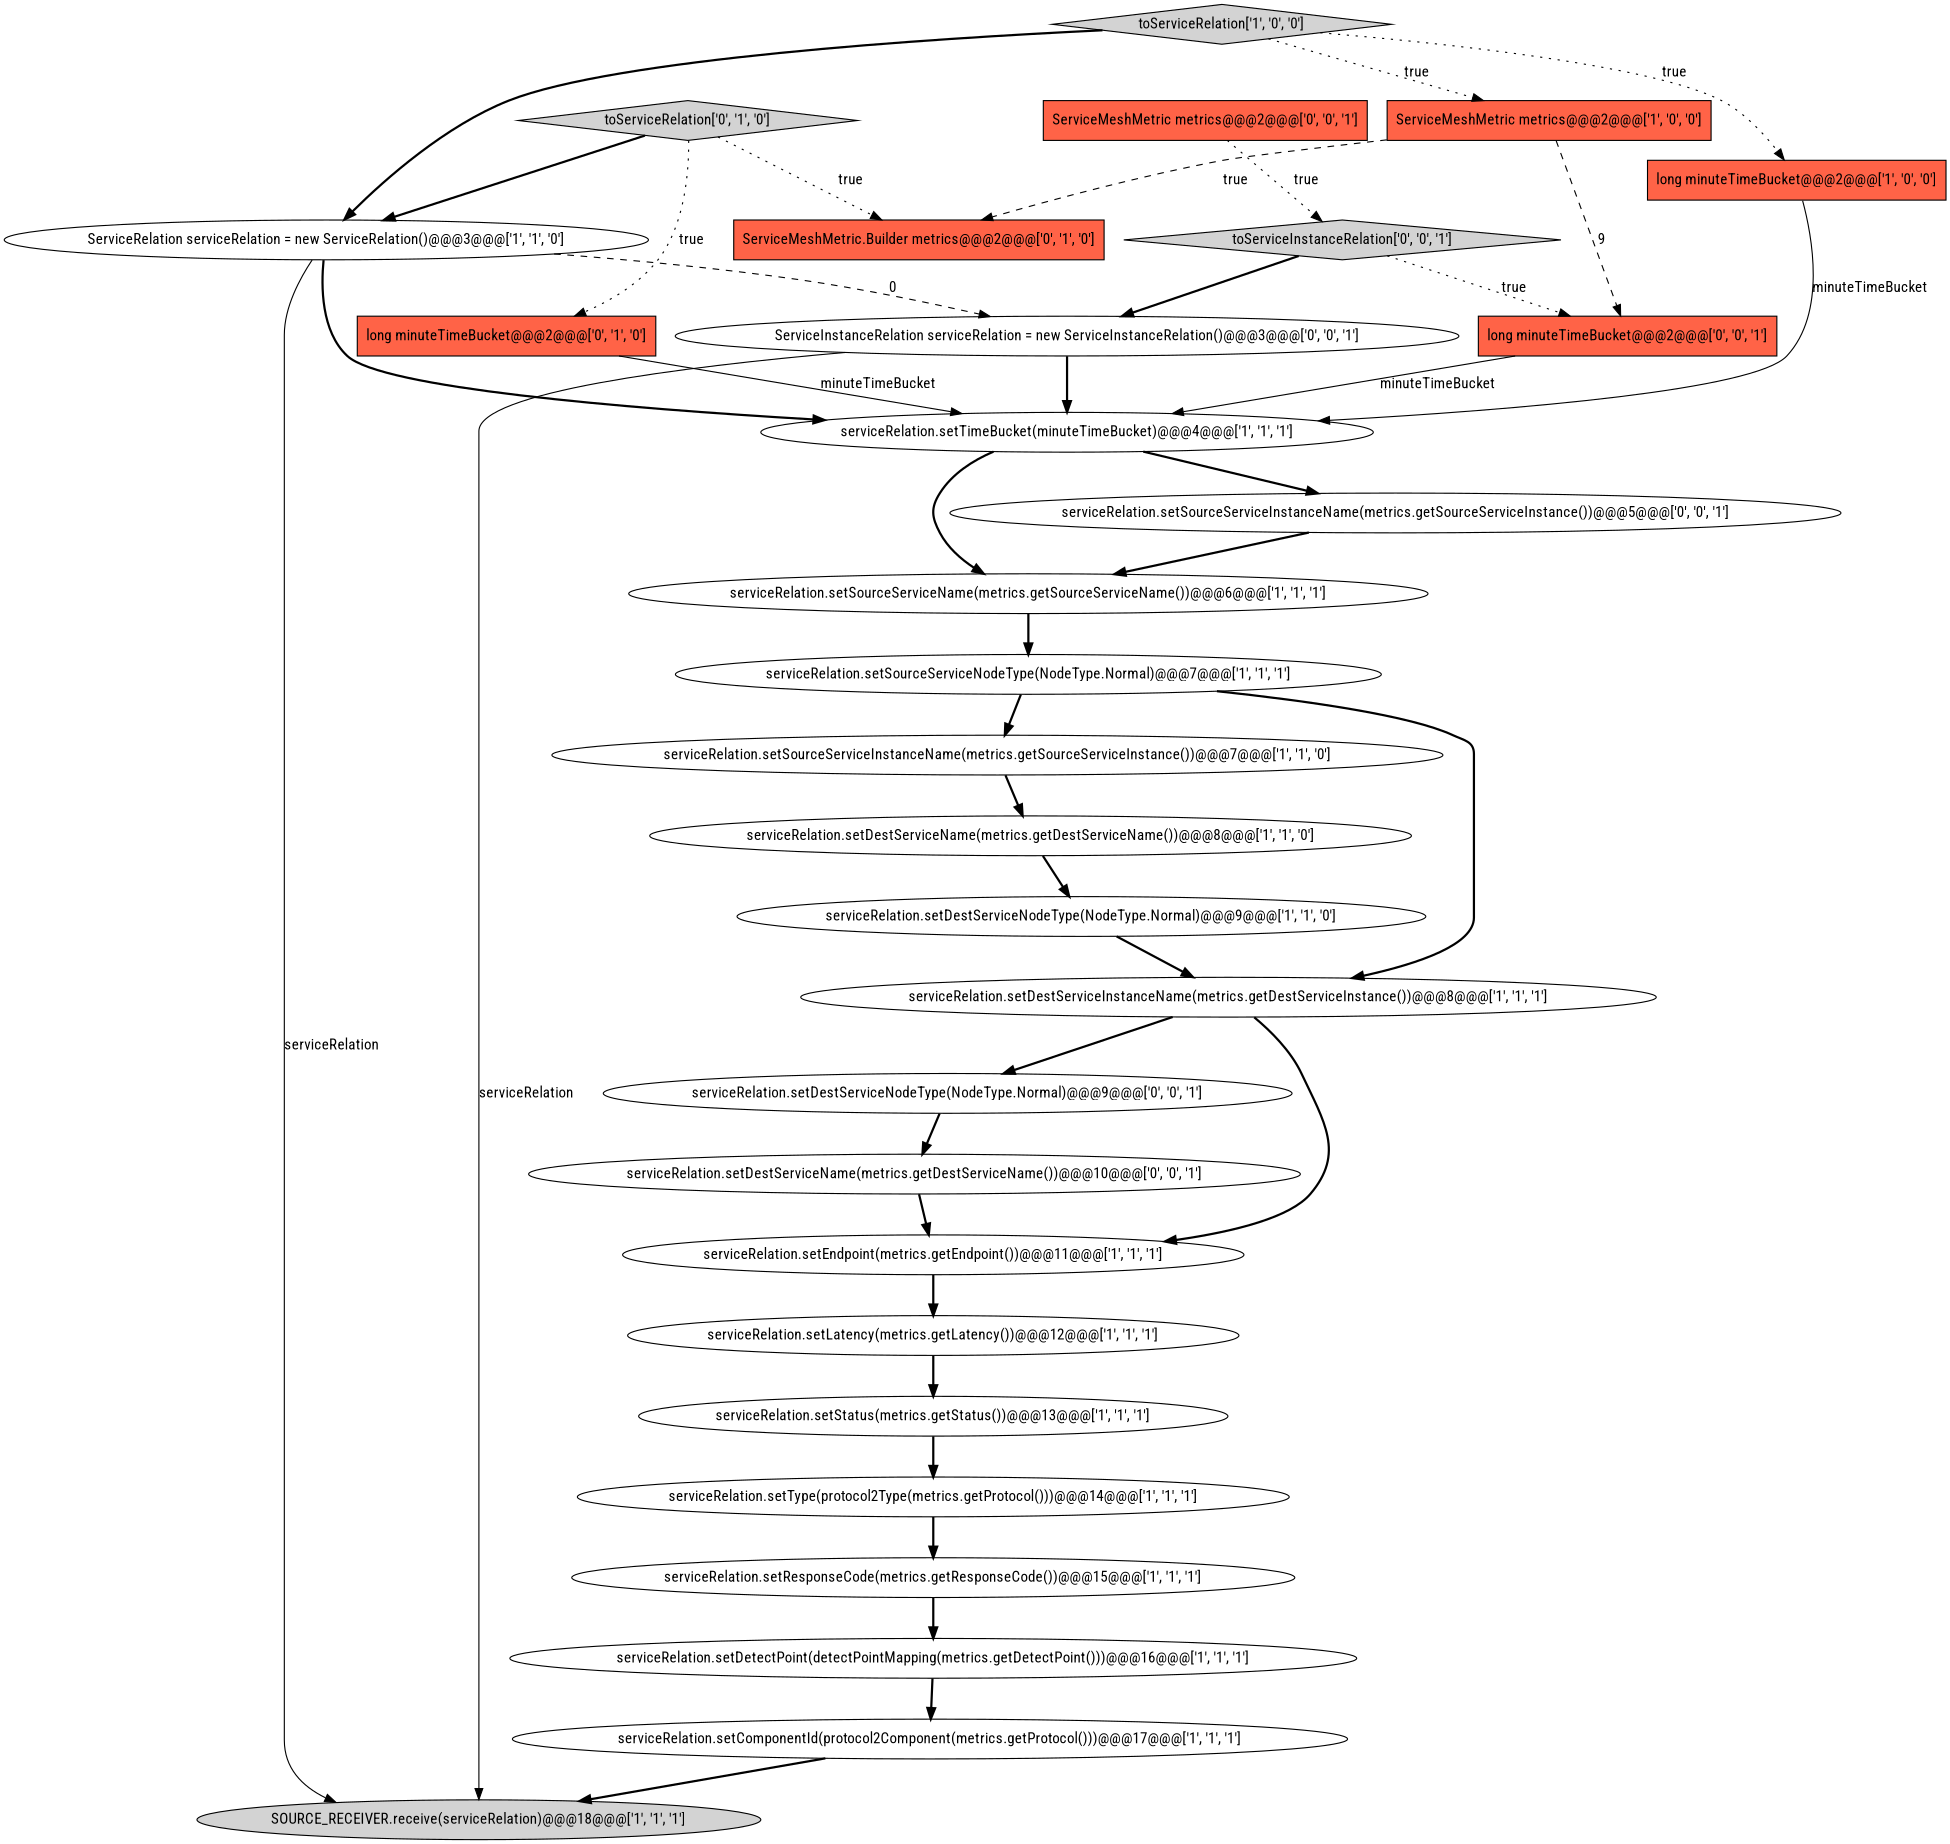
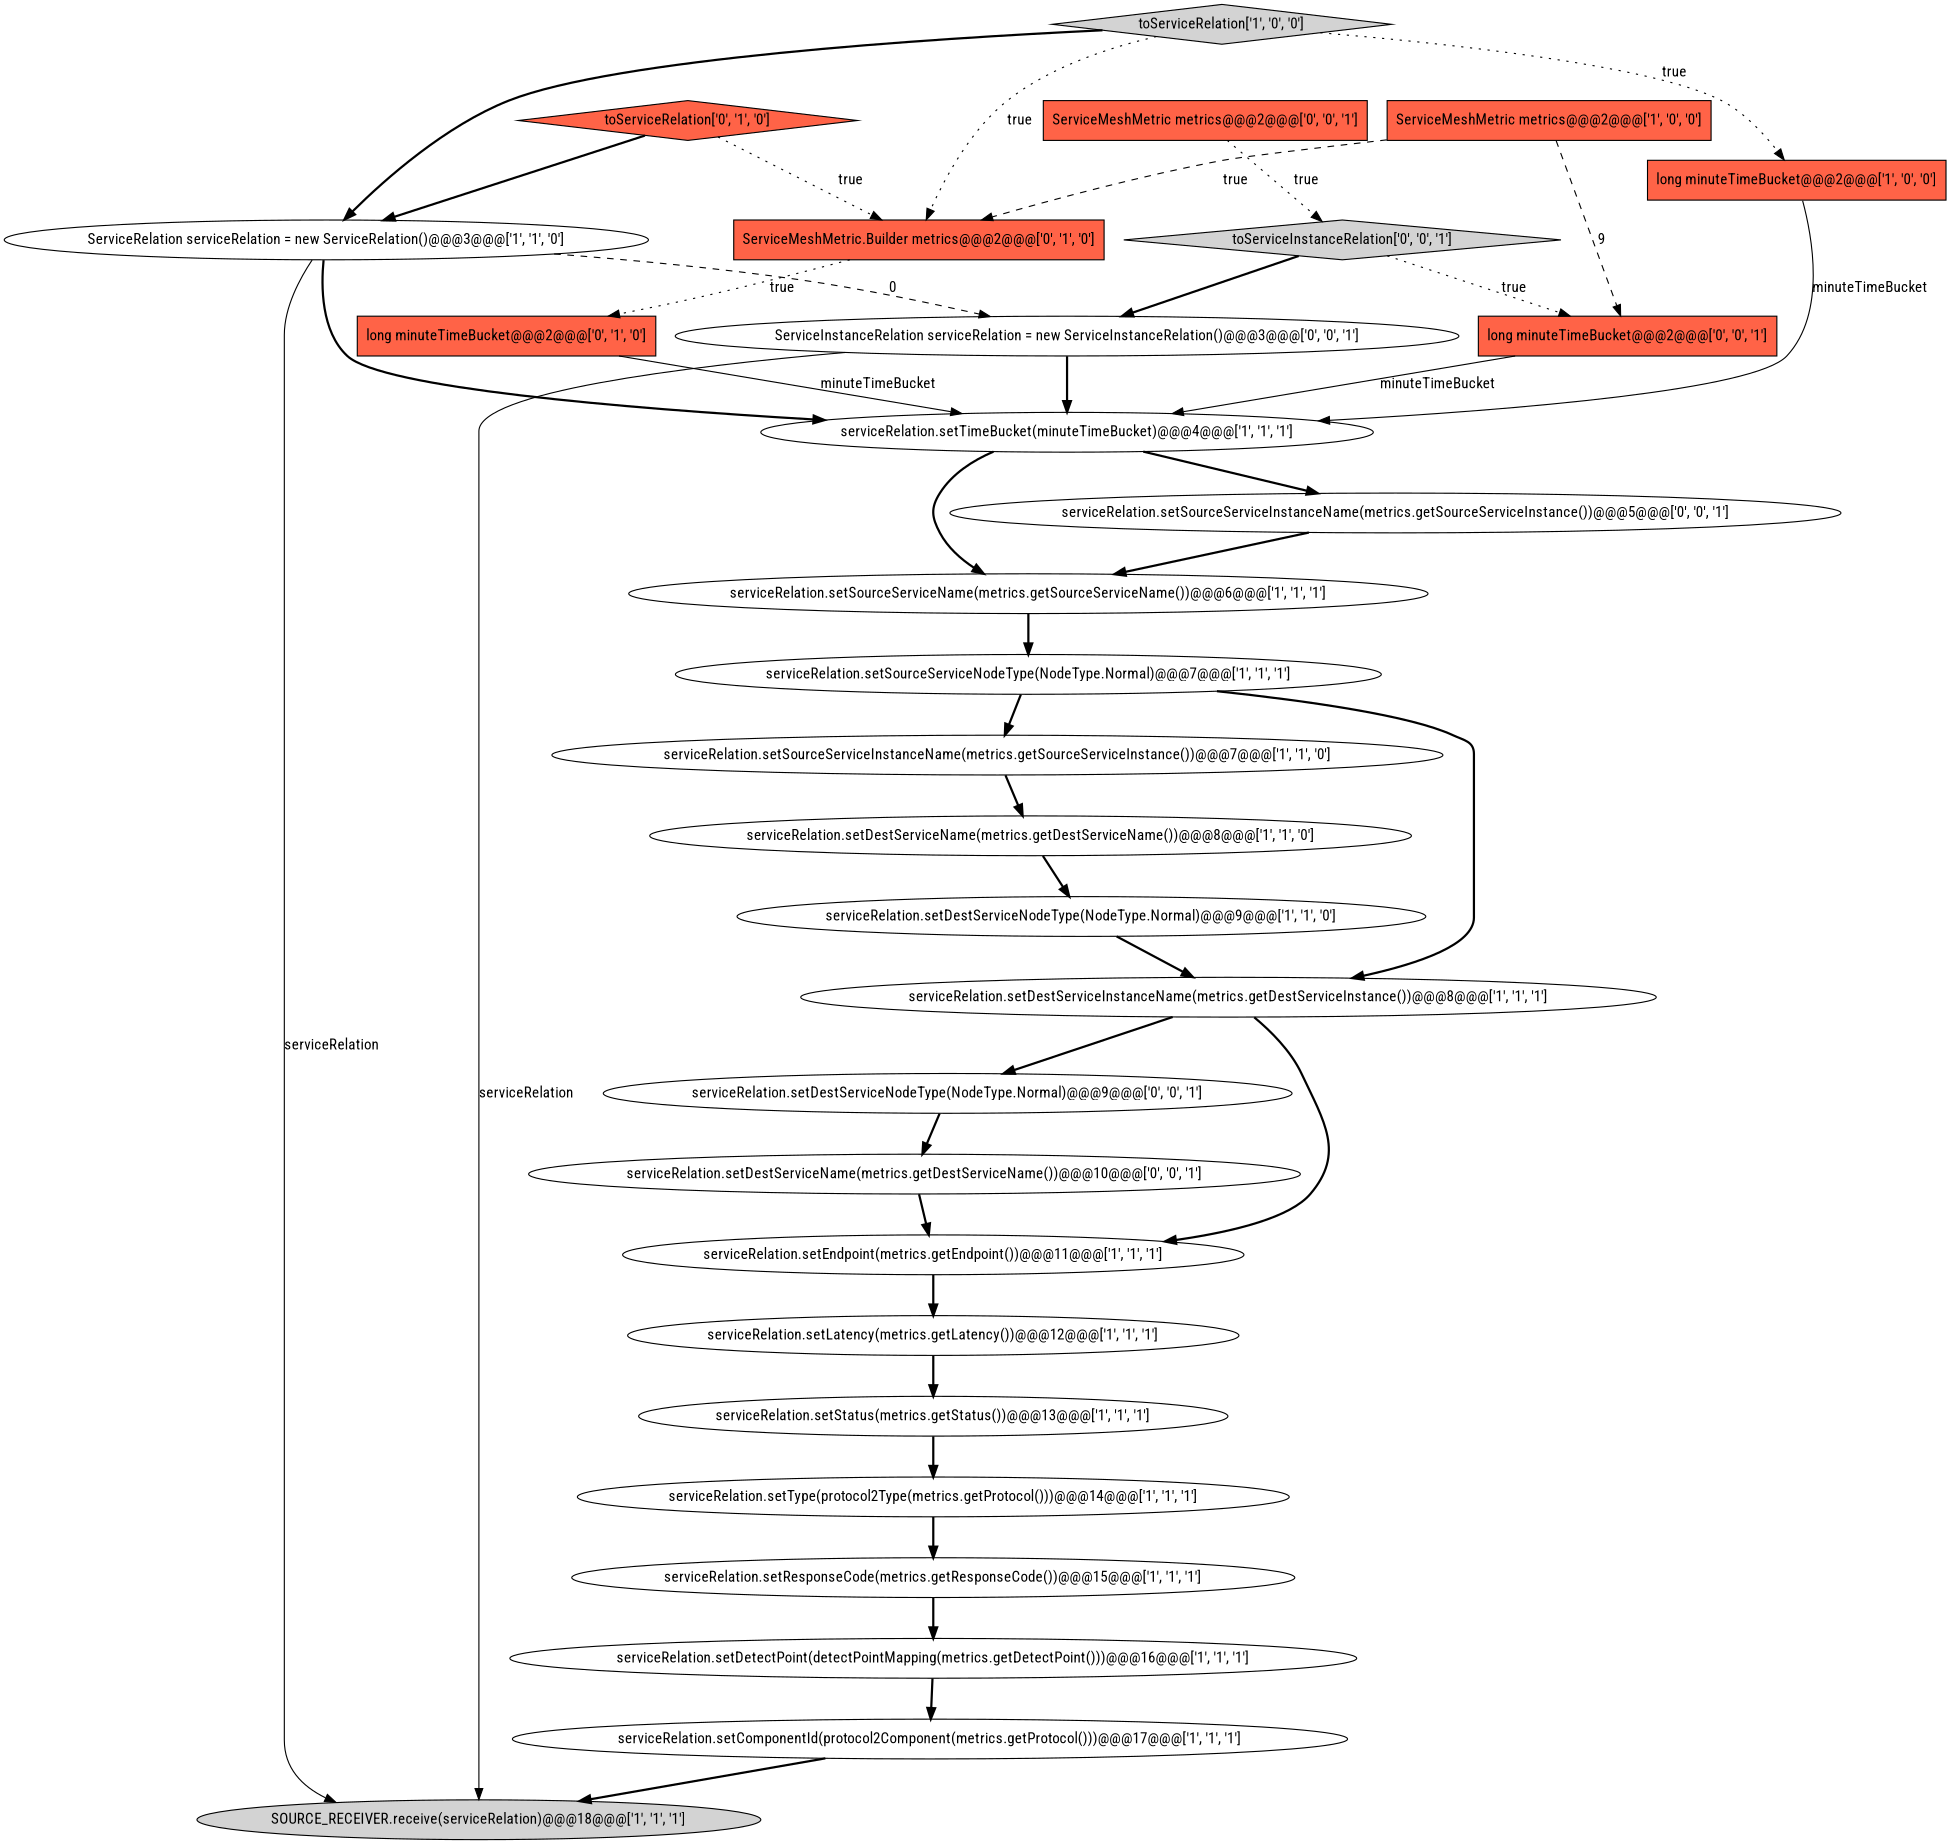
(1371, 68) -> (1019, 92)
(688, 121) -> (688, 121)
(667, 245) -> (735, 289)
